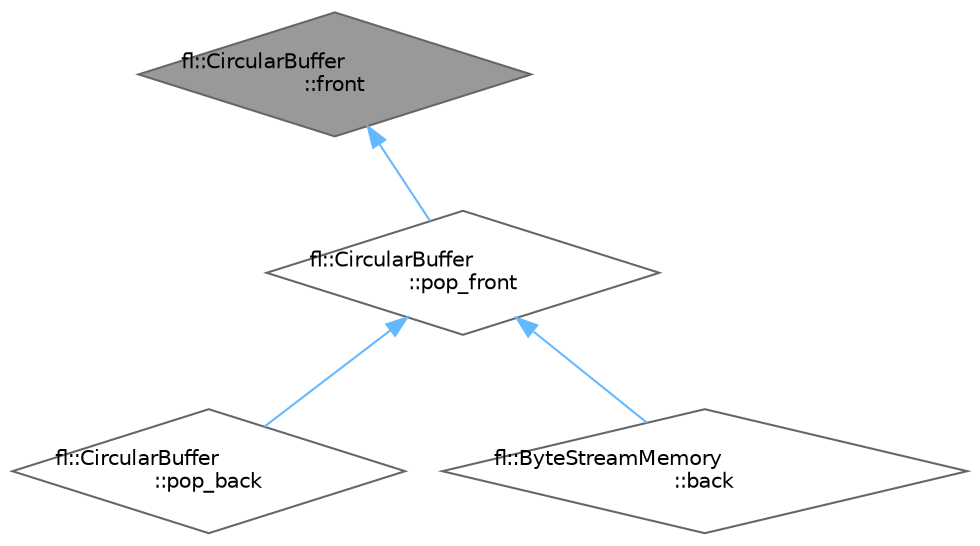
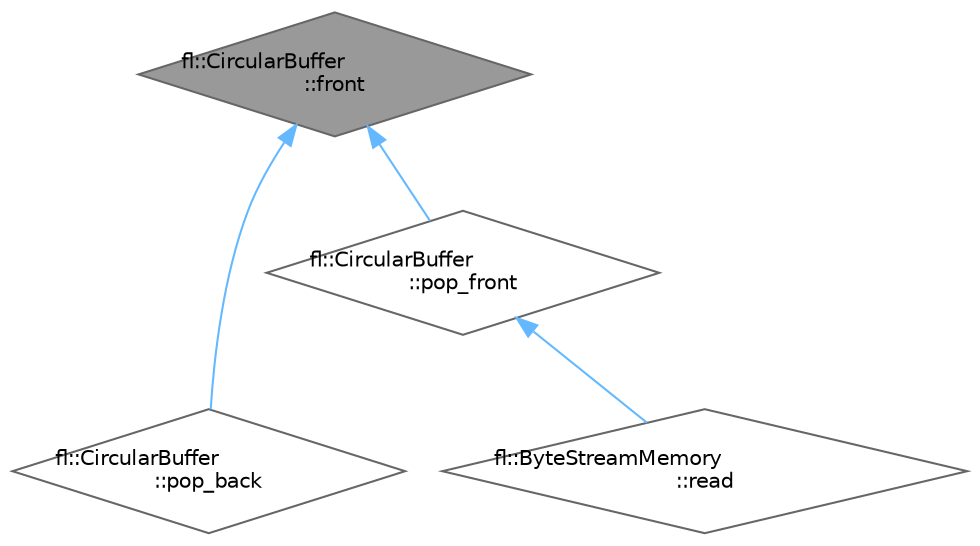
(327, 378) -> (230, 271)
(705, 471) -> (705, 471)
